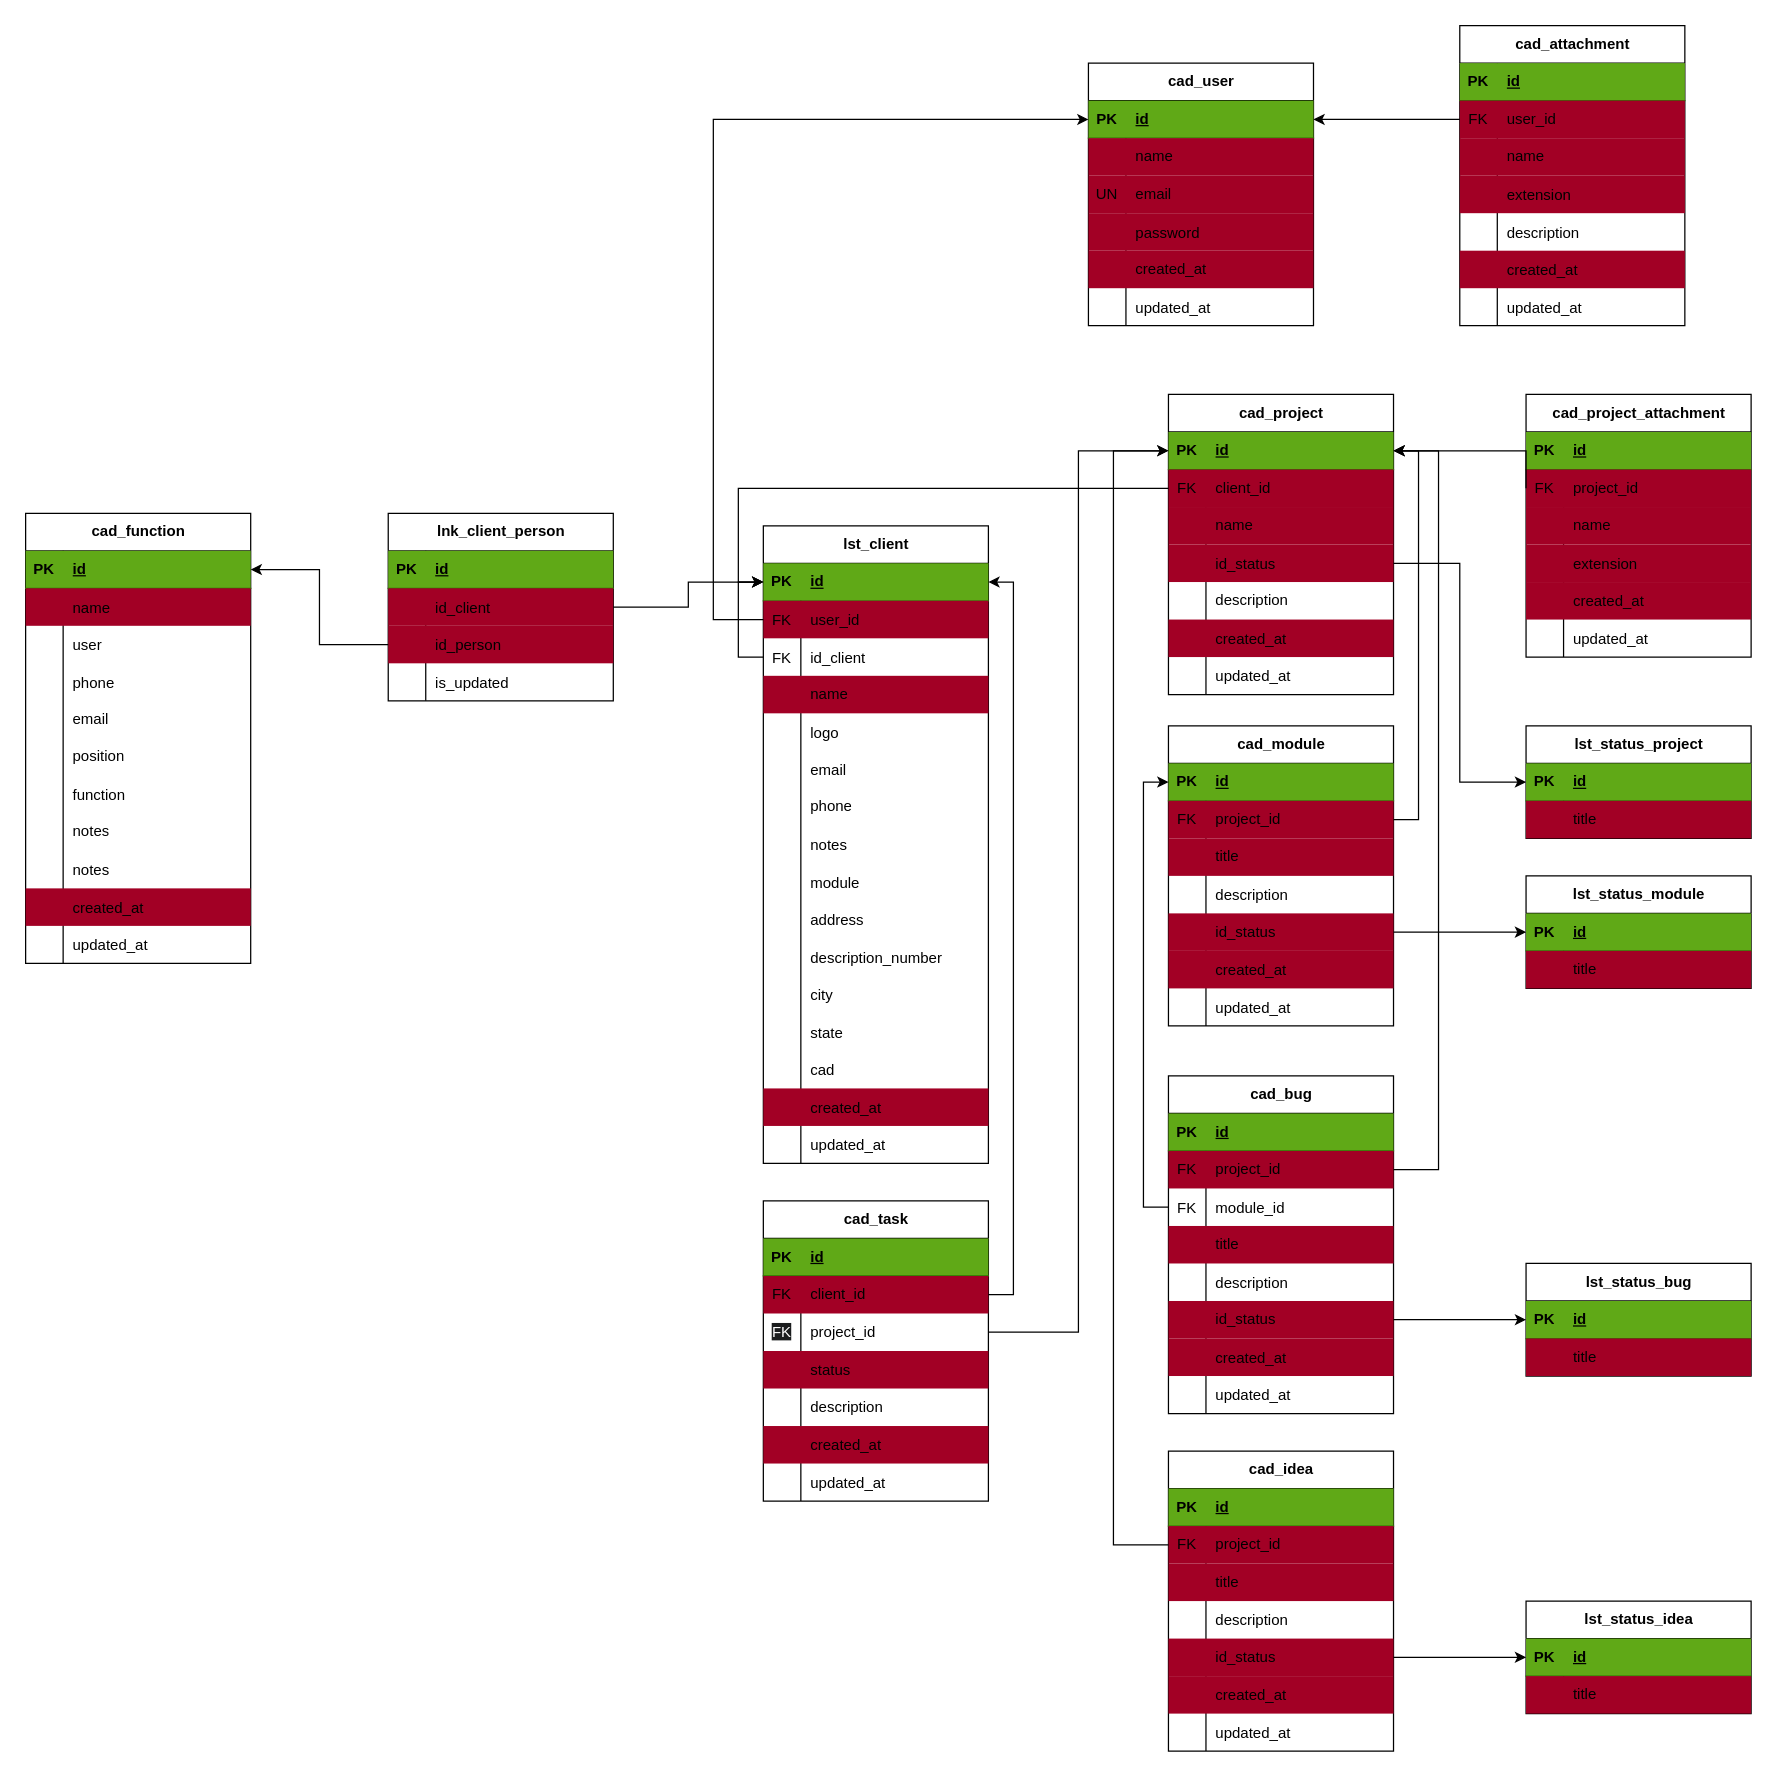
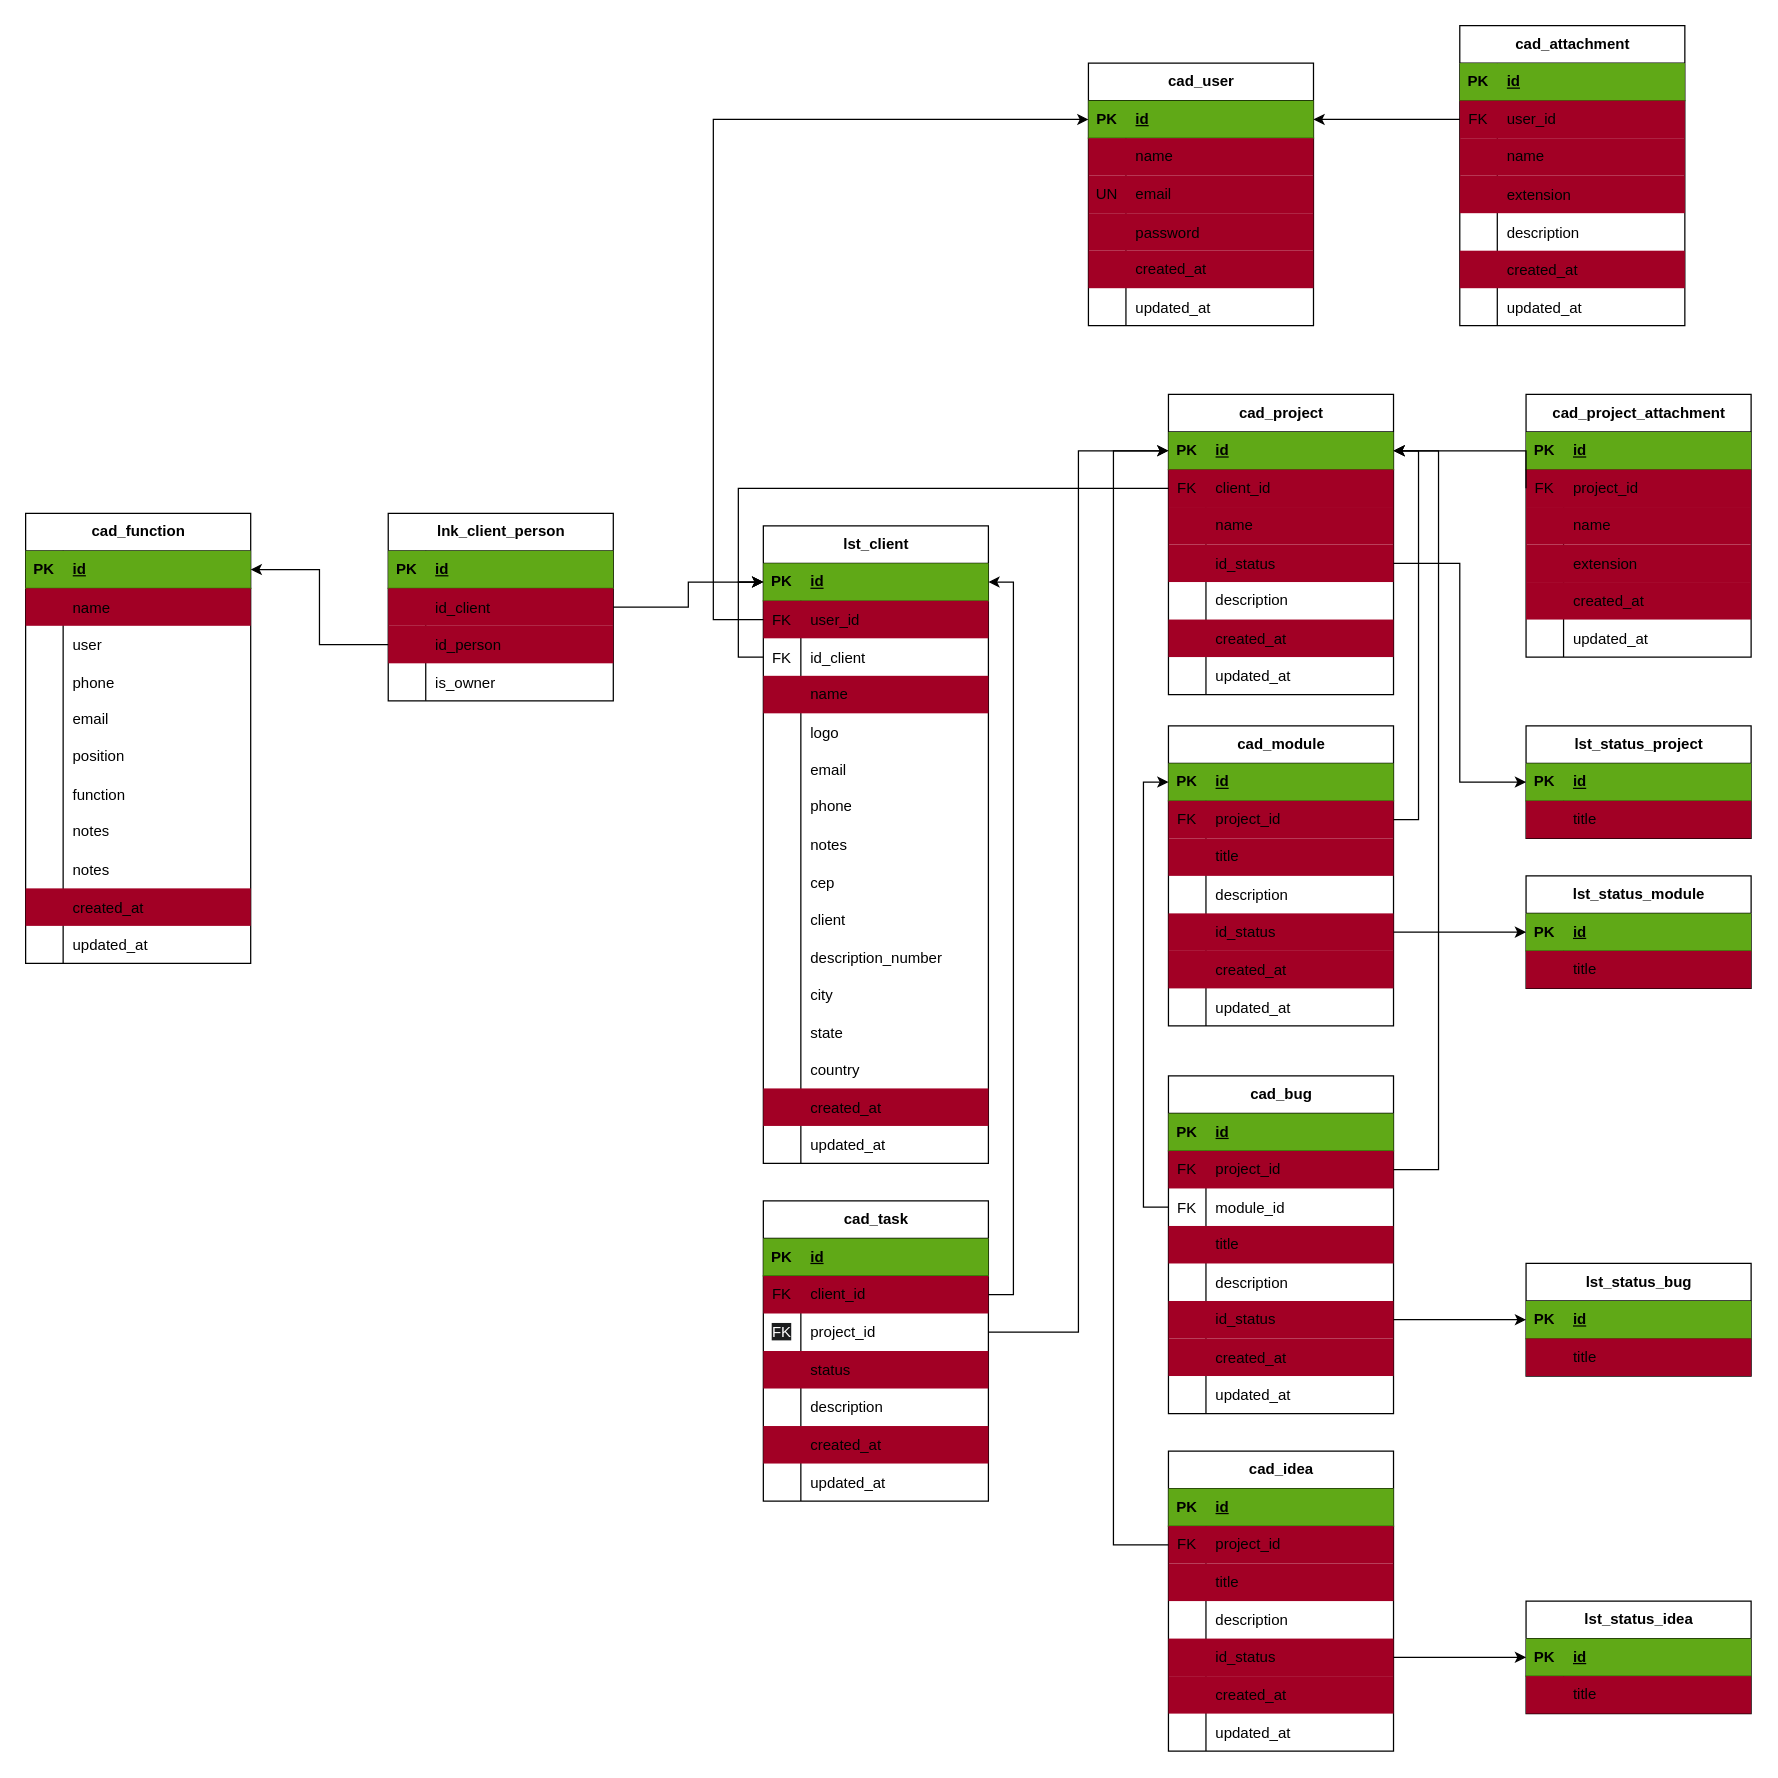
(475, 683) -> (467, 683)
(833, 883) -> (823, 883)
(839, 920) -> (831, 920)
(823, 1070) -> (839, 1070)
